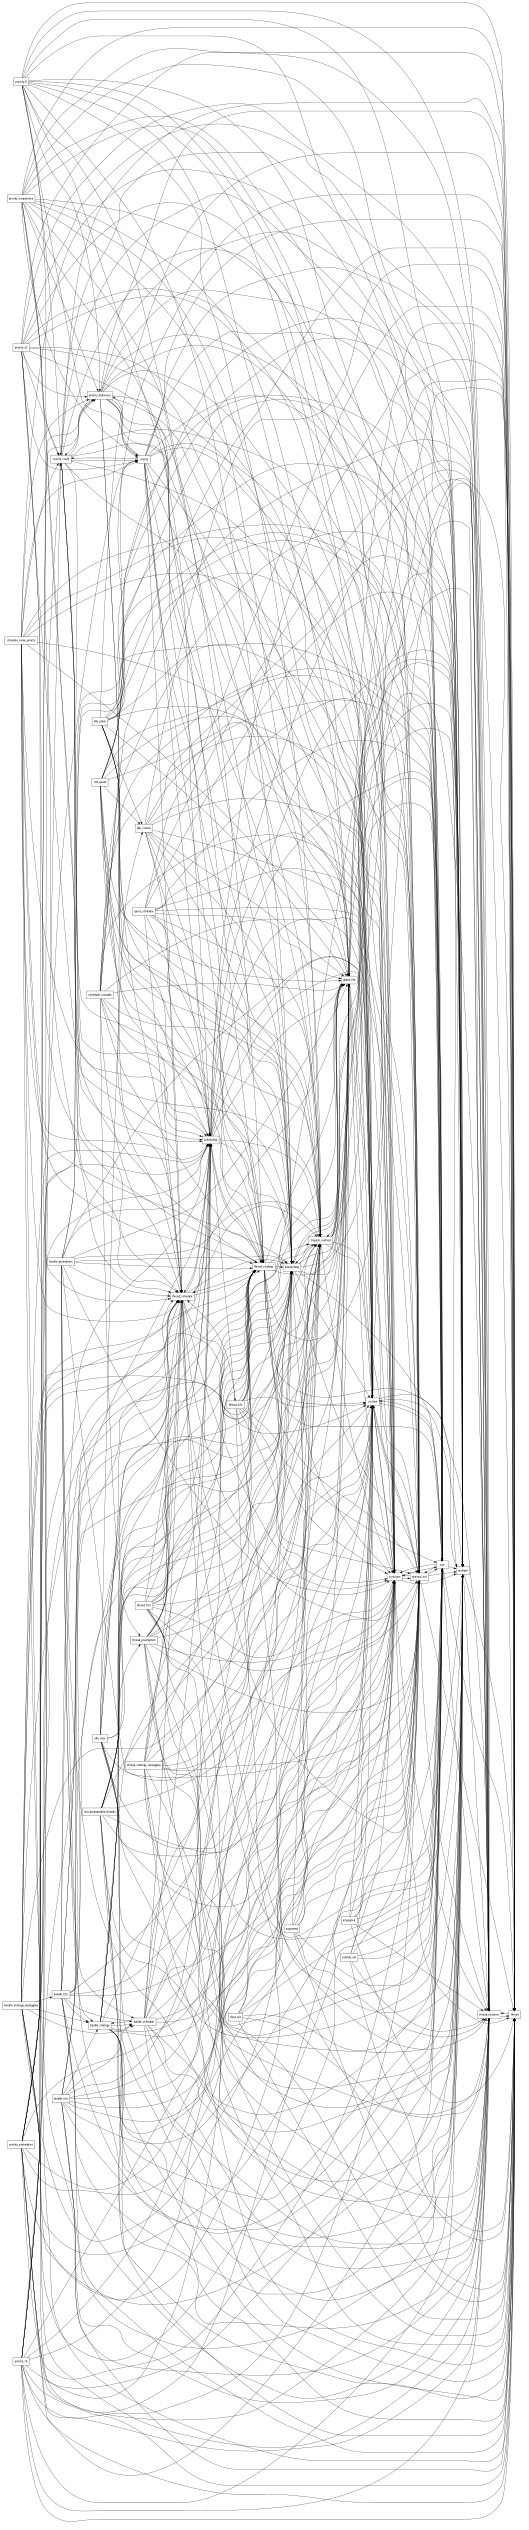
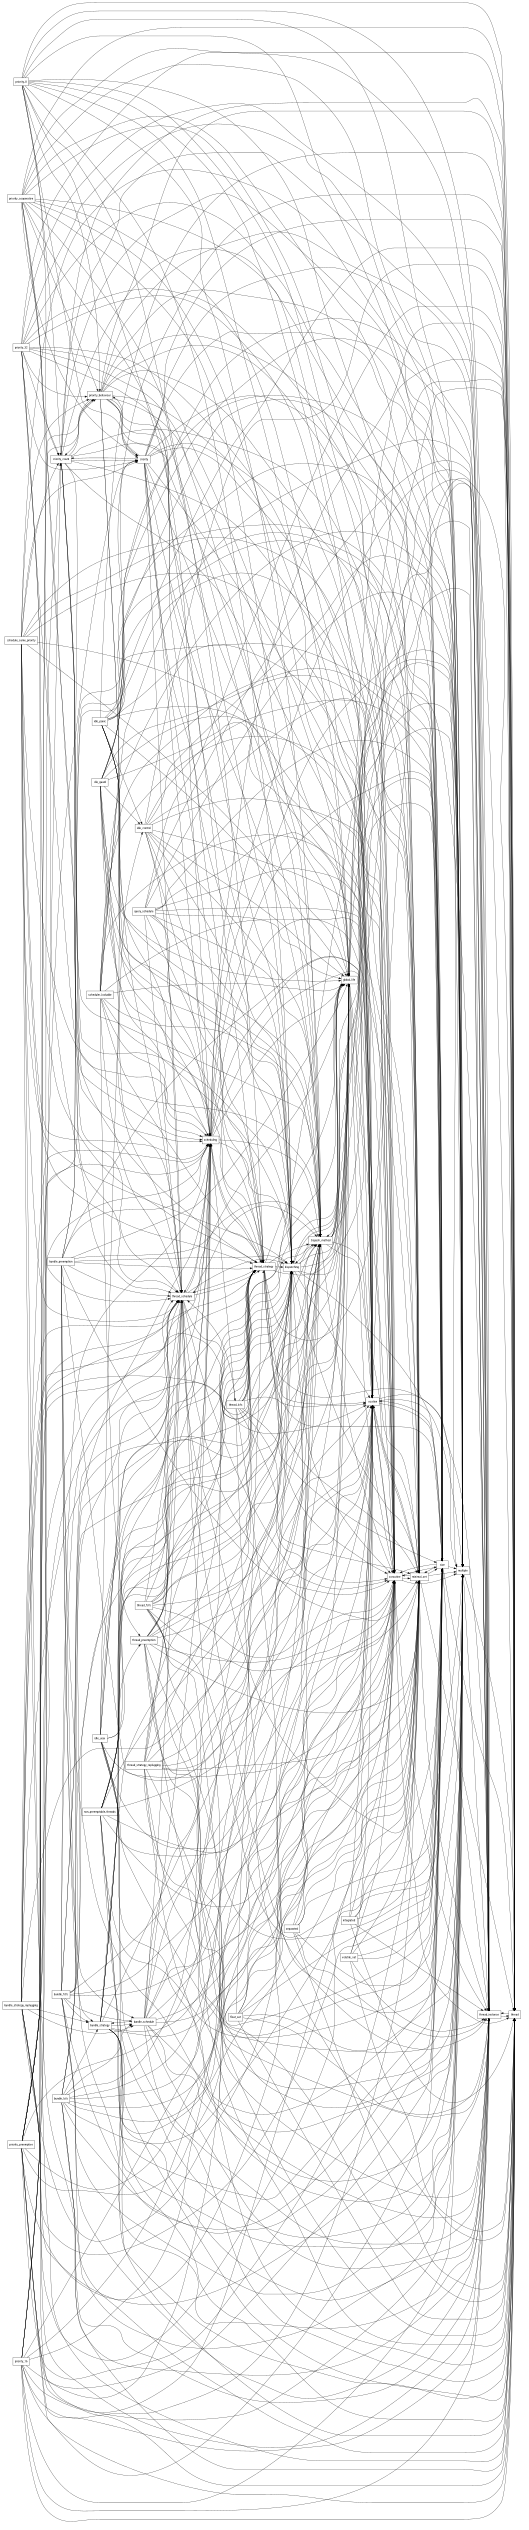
(303, 1654) -> (277, 790)
(66, 1836) -> (250, 1625)
(45, 1999) -> (25, 1657)
